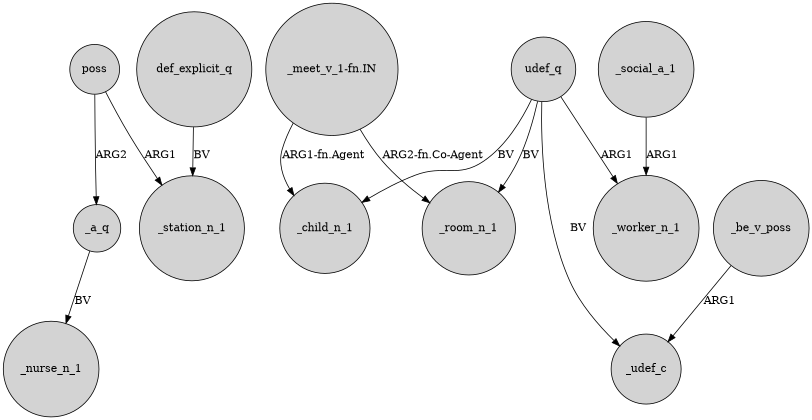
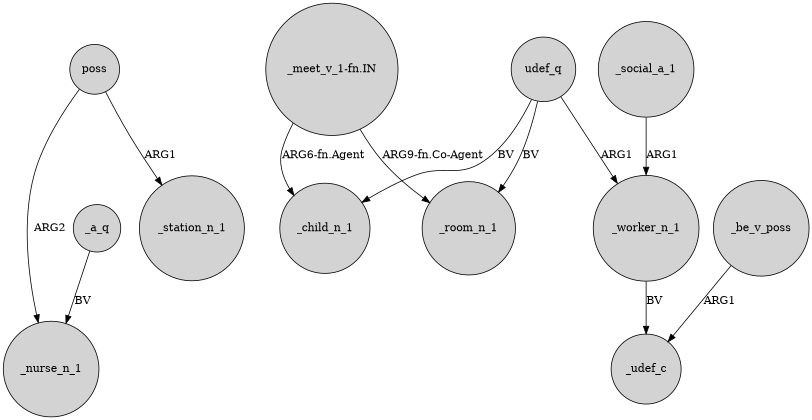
(194, 69) -> none
(95, 146) -> (30, 196)
(323, 155) -> (323, 155)
(433, 155) -> (433, 155)
(553, 230) -> (646, 304)
